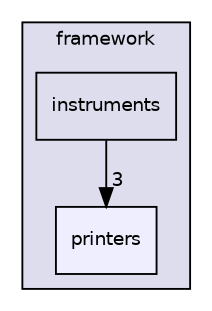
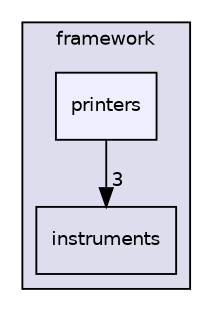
(106, 164) -> (106, 164)
